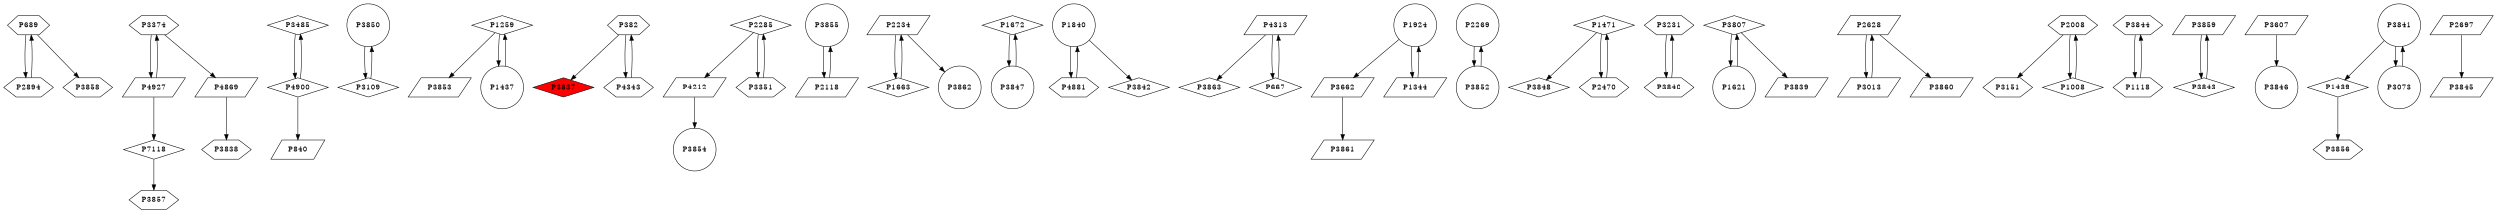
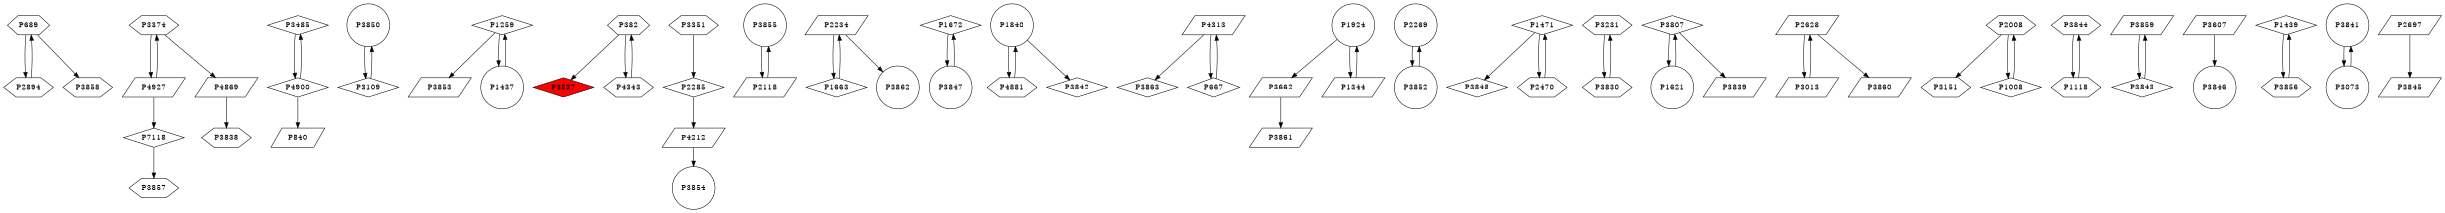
(757, 53) -> none
(2366, 58) -> (2290, 59)
(1669, 87) -> (1607, 87)
